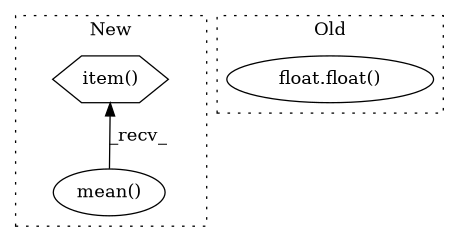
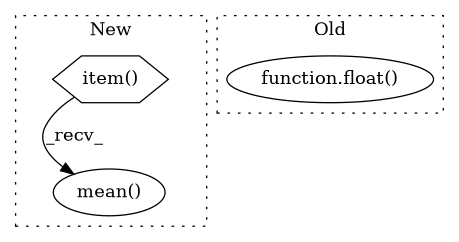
(330, 79) -> (330, 79)
(110, 142) -> (44, 129)
